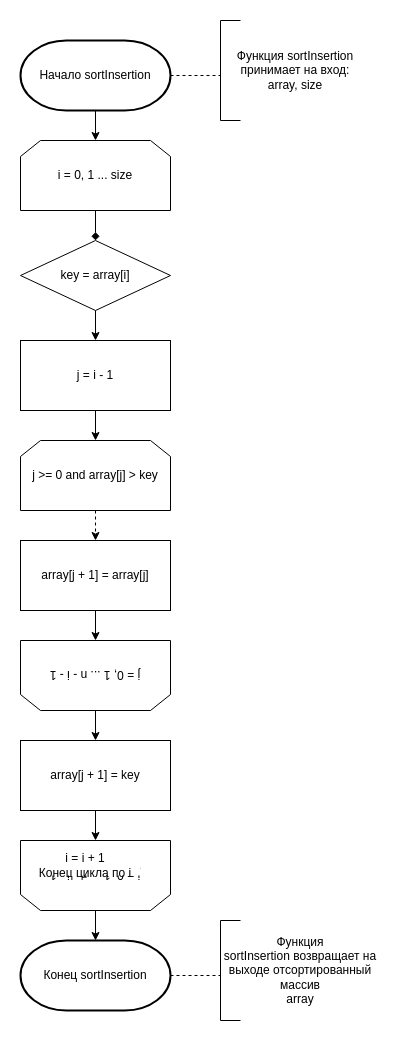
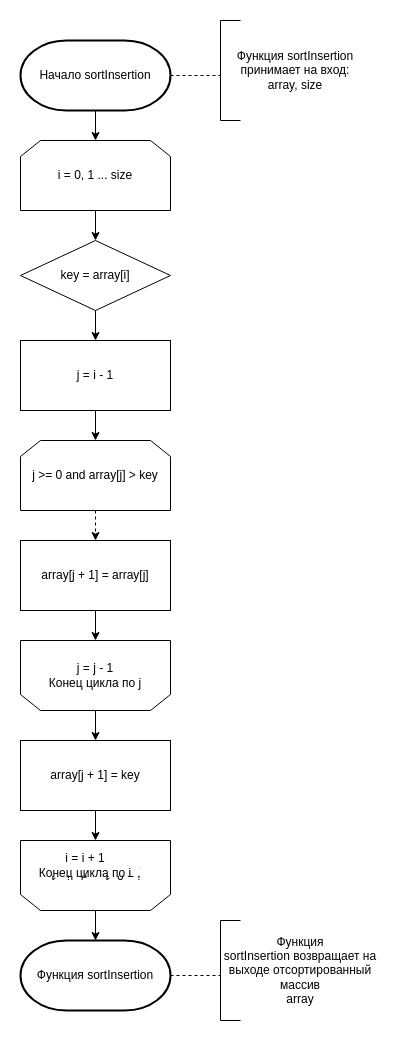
(96, 231) -> (96, 232)
none -> (96, 676)
(96, 976) -> (96, 976)
